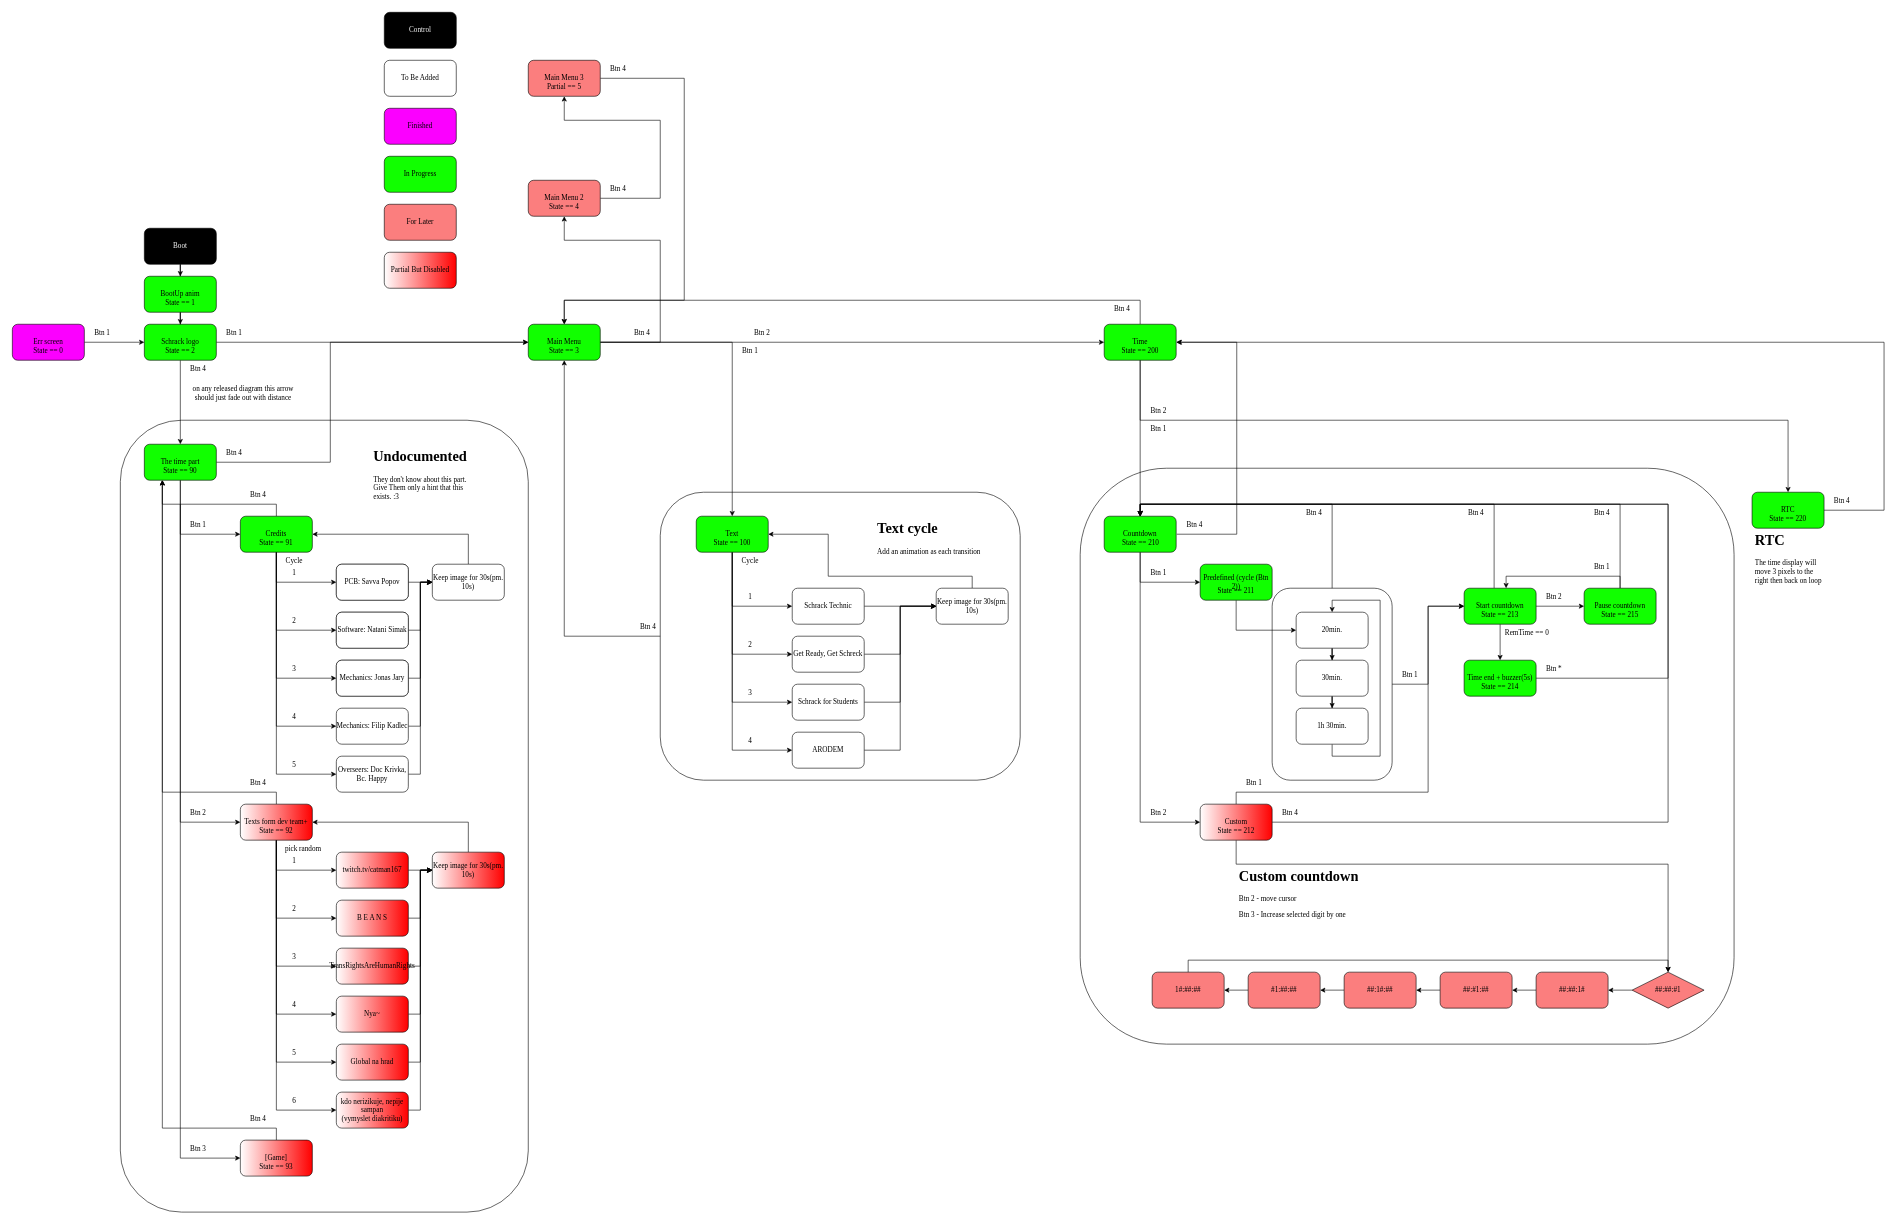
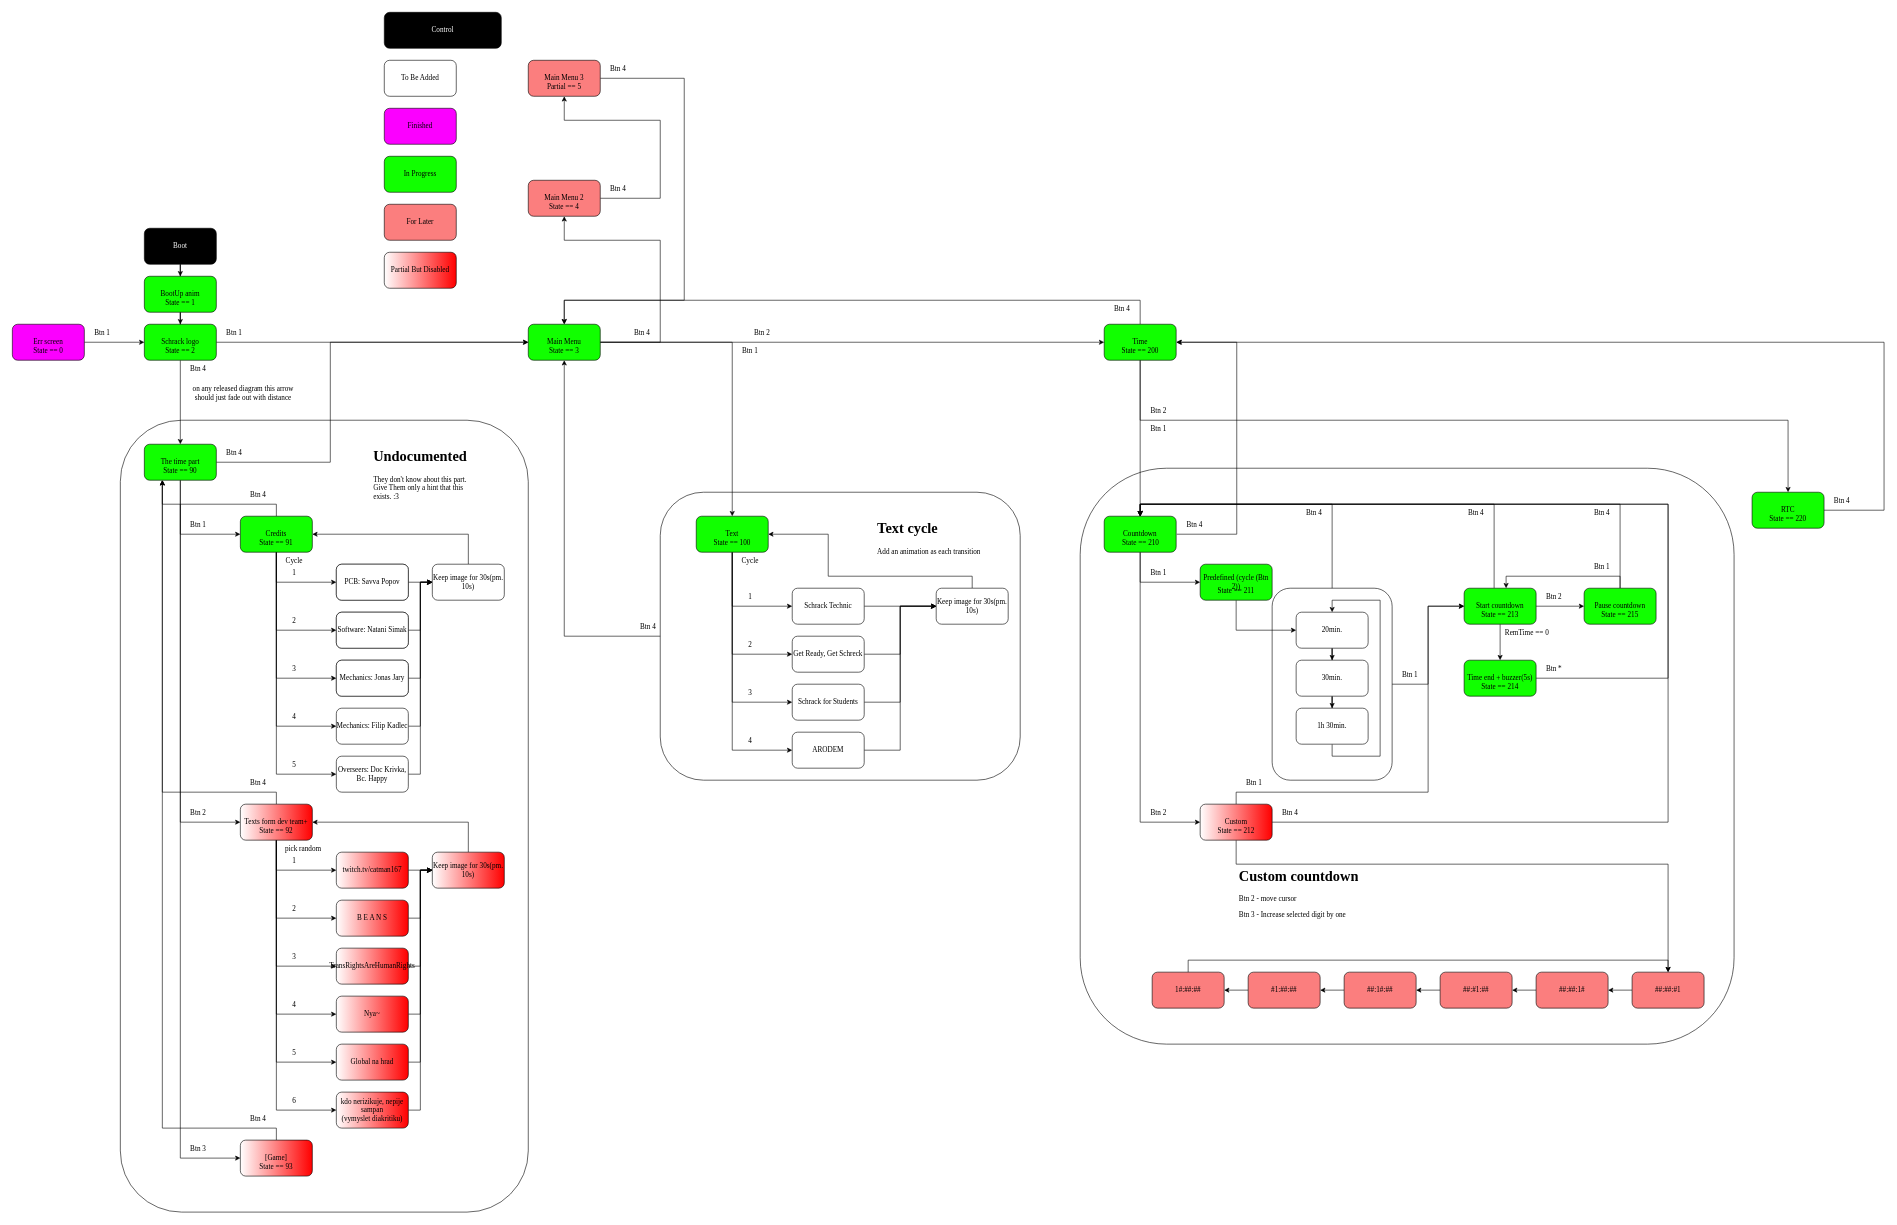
(420, 30) -> (443, 30)
(1788, 570) -> none
(1668, 990) -> (1668, 990)
